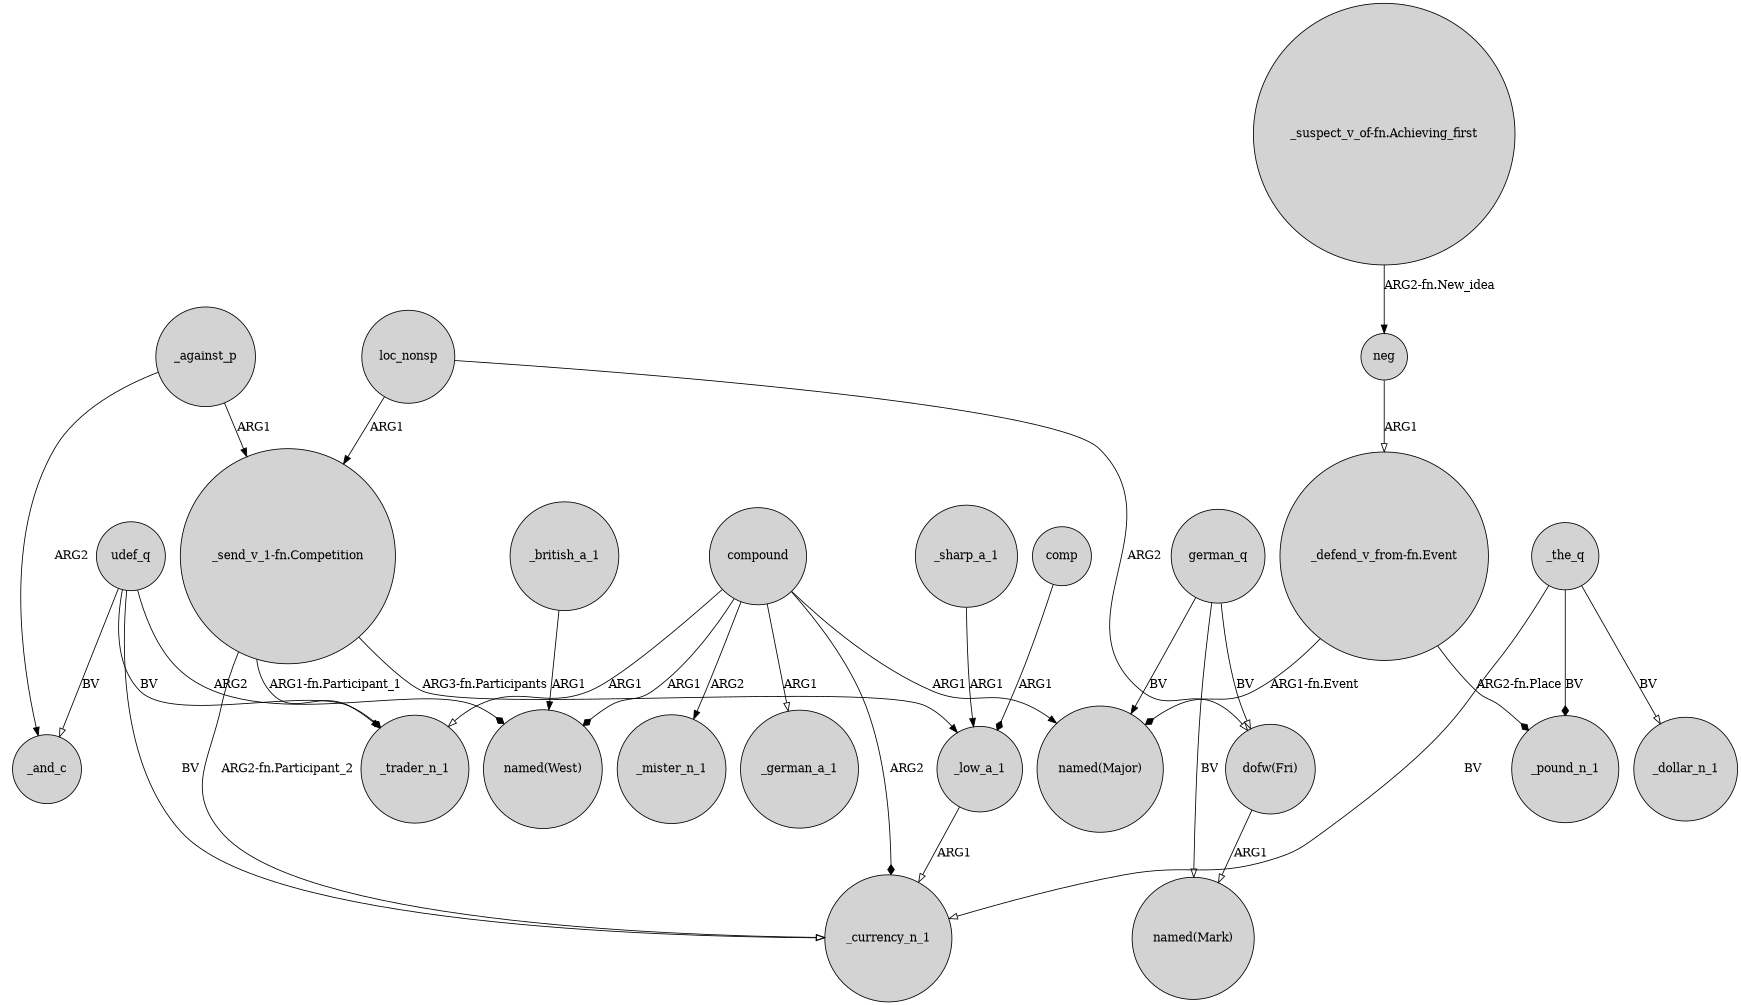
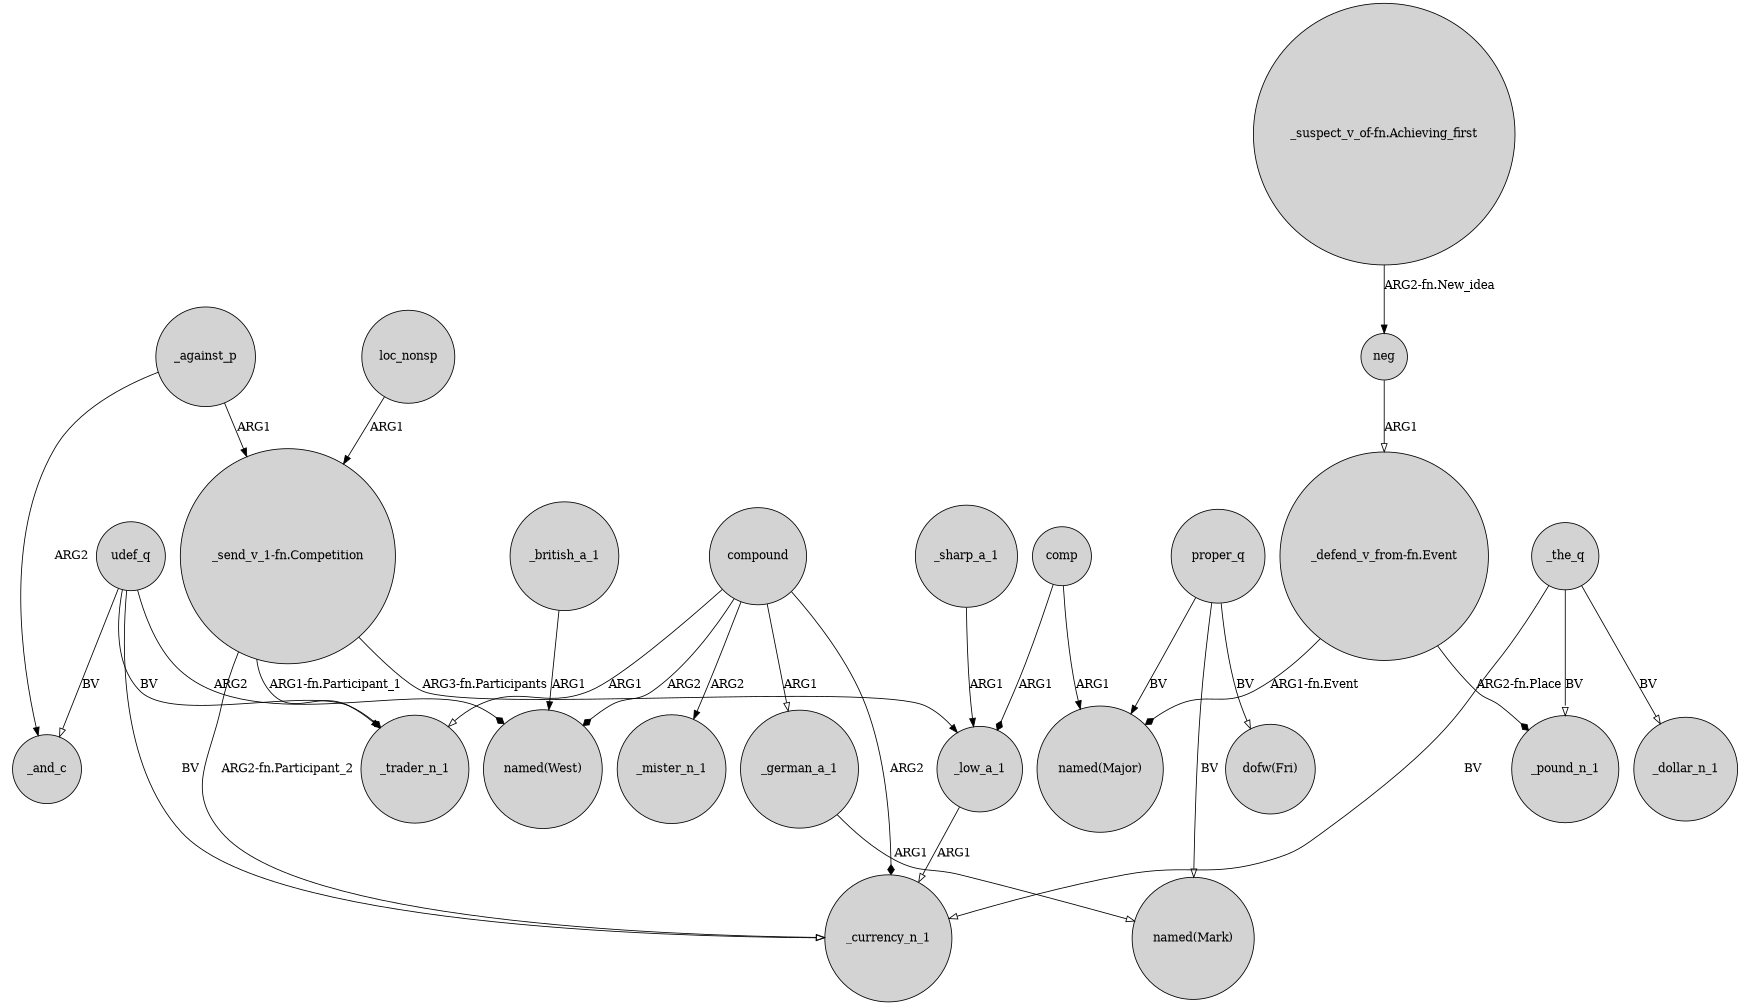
(964, 411) -> none
(1218, 556) -> (1218, 556)
(1565, 648) -> (1565, 648)
(910, 680) -> (1069, 644)
(684, 685) -> (684, 685)
(1237, 843) -> (975, 879)
